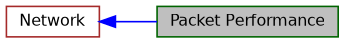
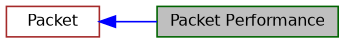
(53, 22) -> (53, 22)
